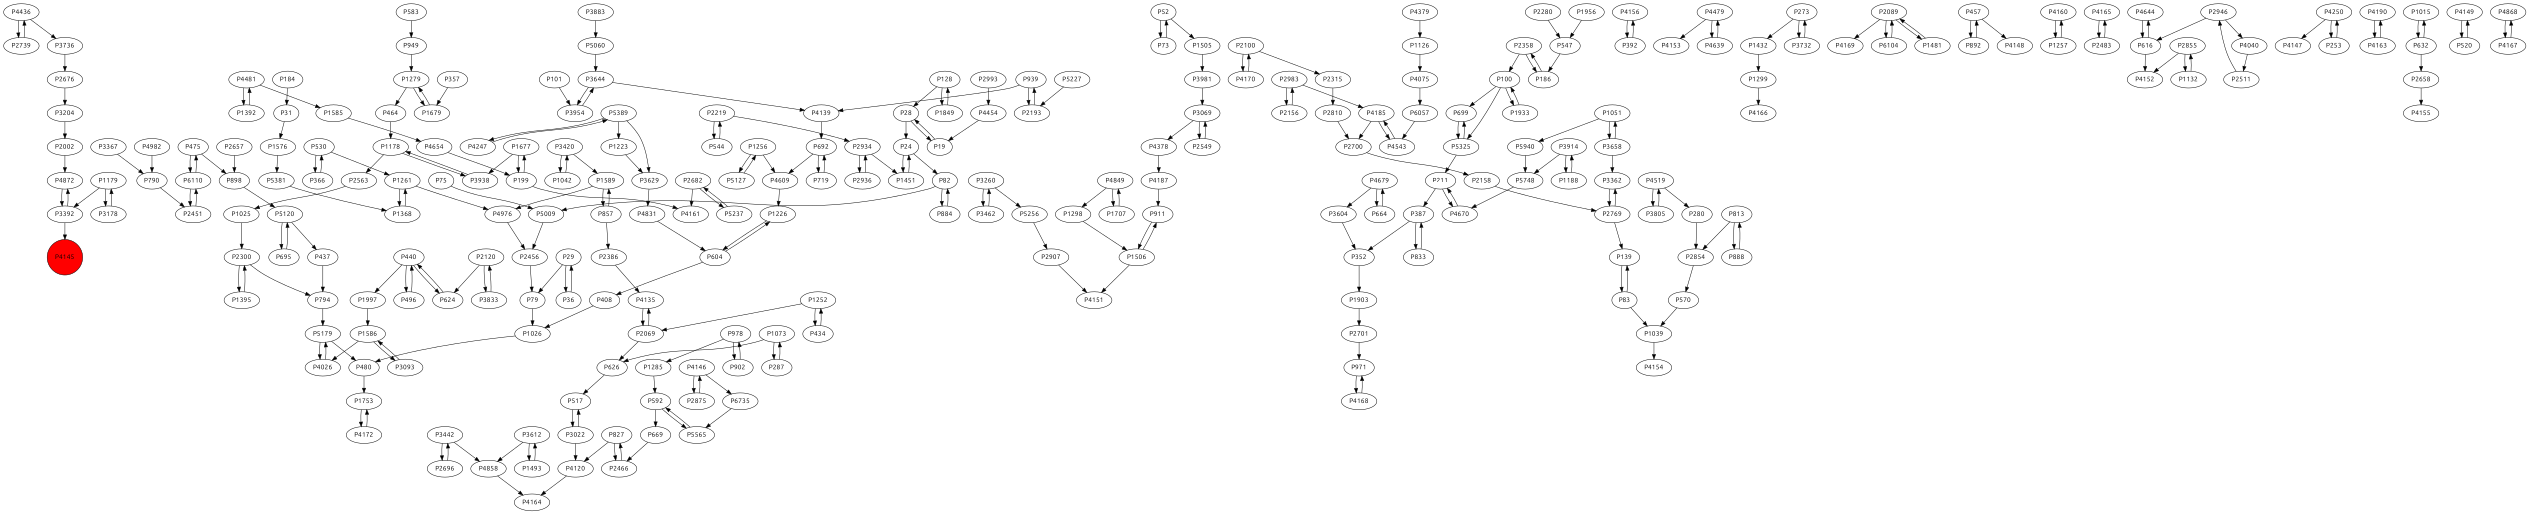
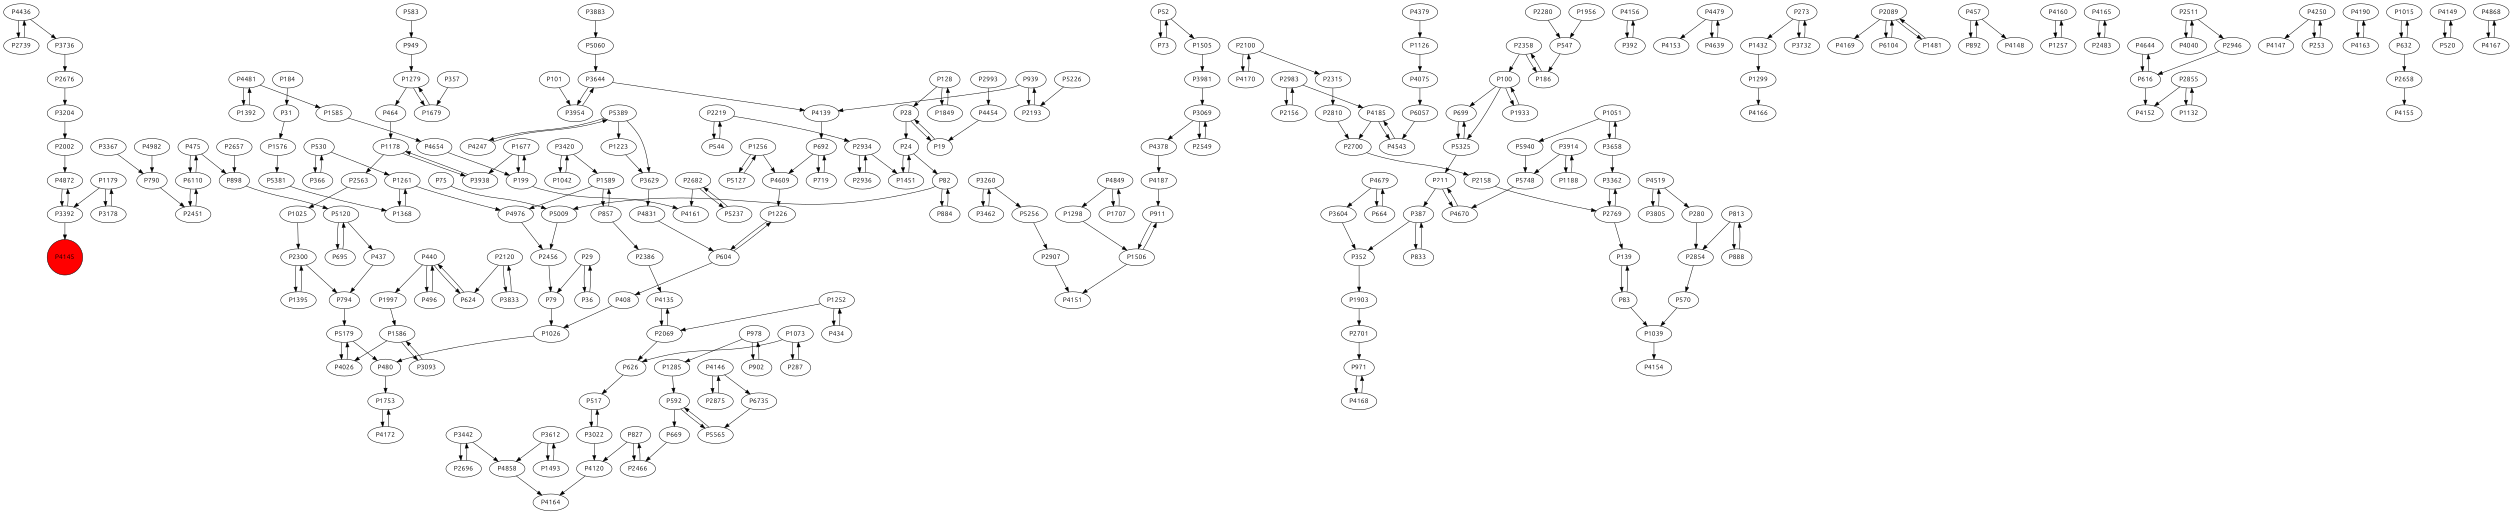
(2232, 27) -> (2186, 27)
(1072, 80) -> (1072, 80)
